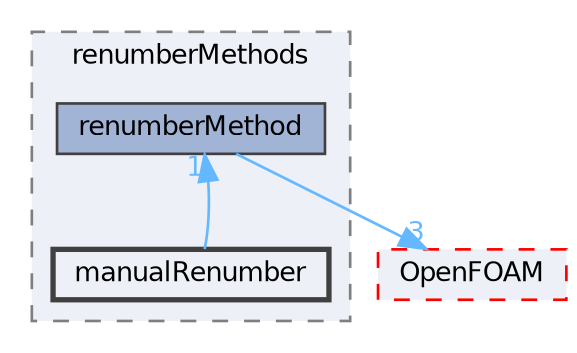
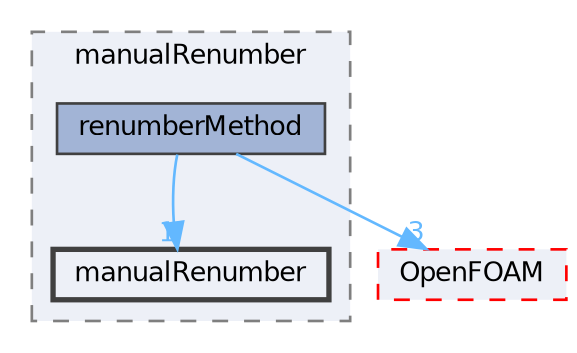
(191, 57) -> (191, 57)
(209, 215) -> (173, 188)
